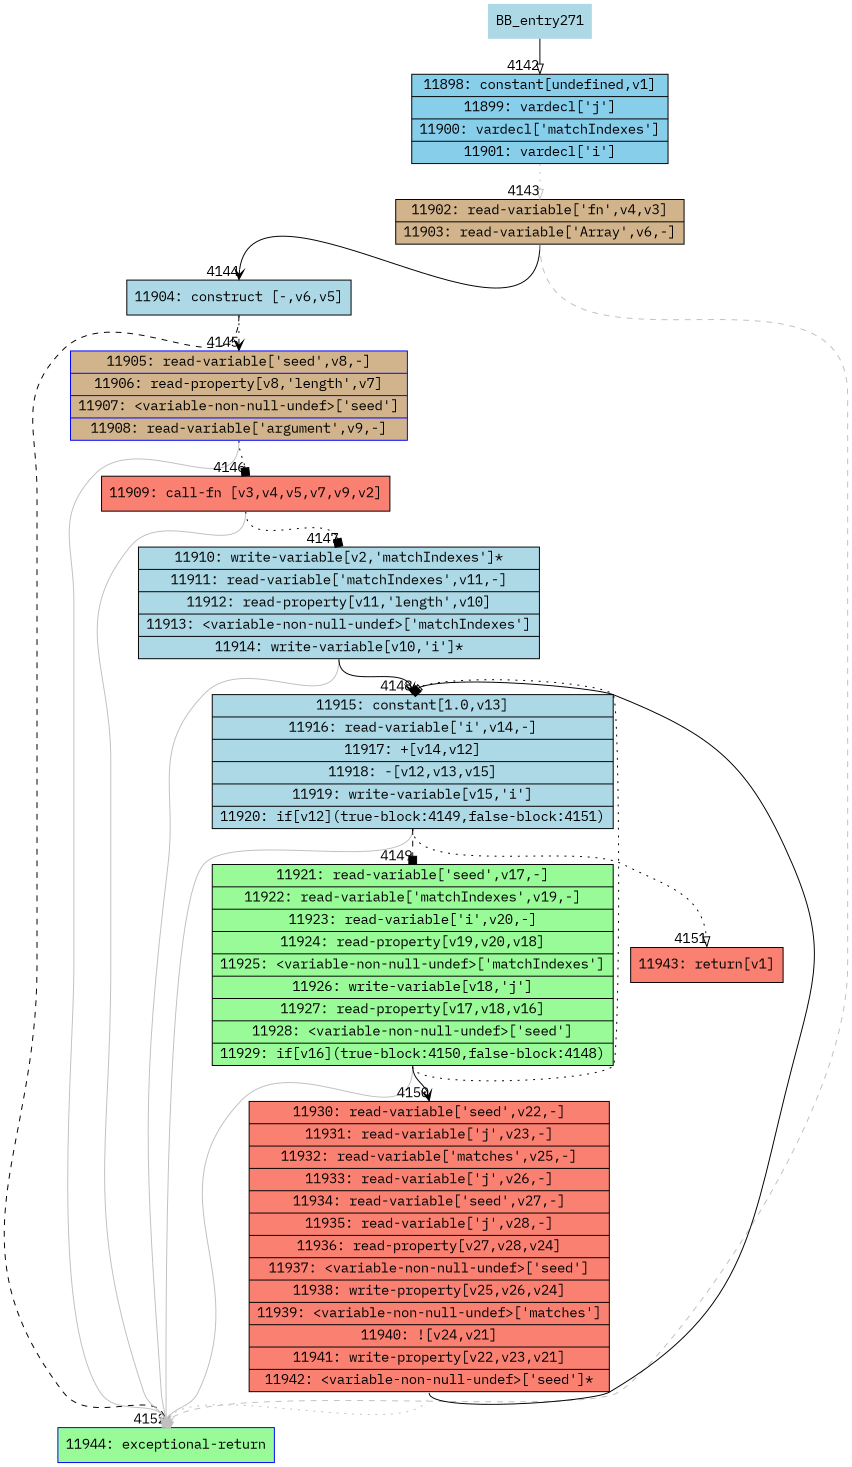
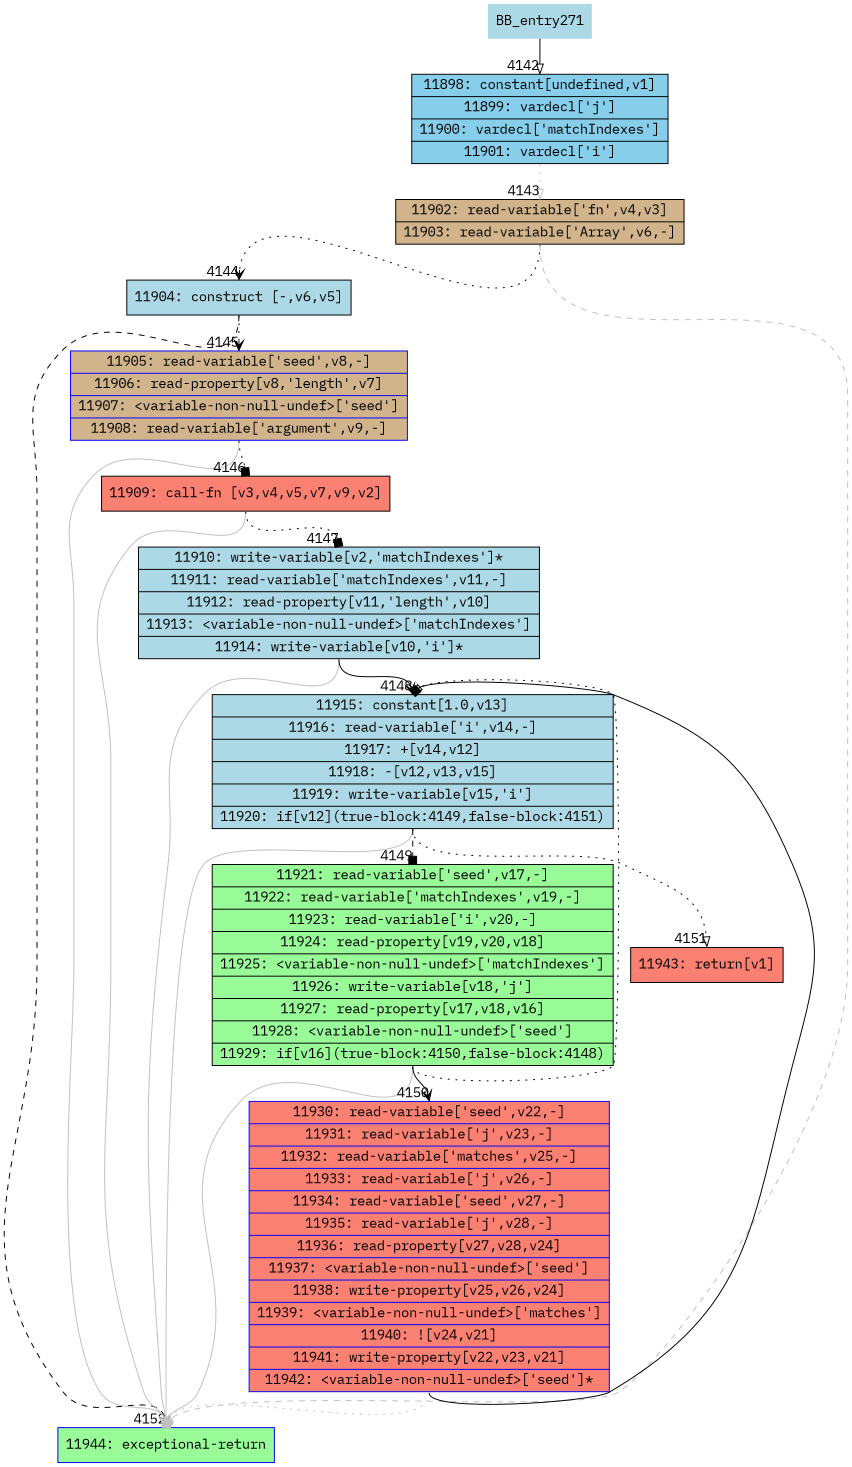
(394, 264) -> (394, 264)
(429, 1247) -> (429, 1247)
